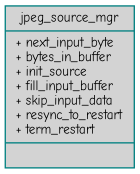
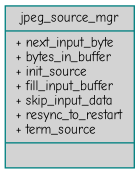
(56, 130) -> (56, 130)
